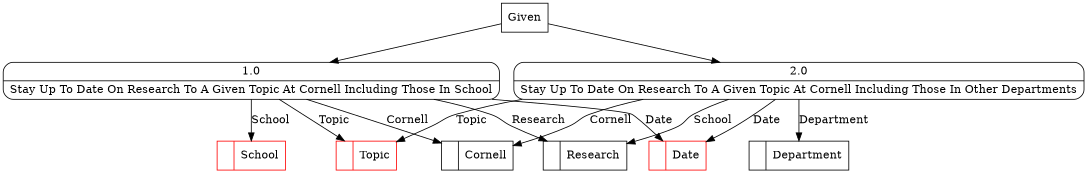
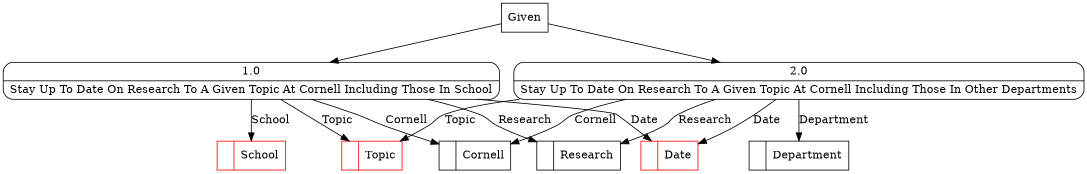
(713, 120) -> (705, 120)
